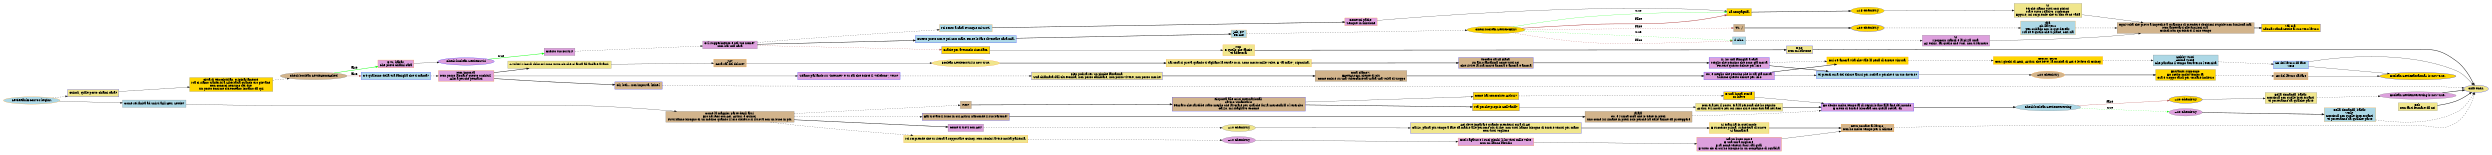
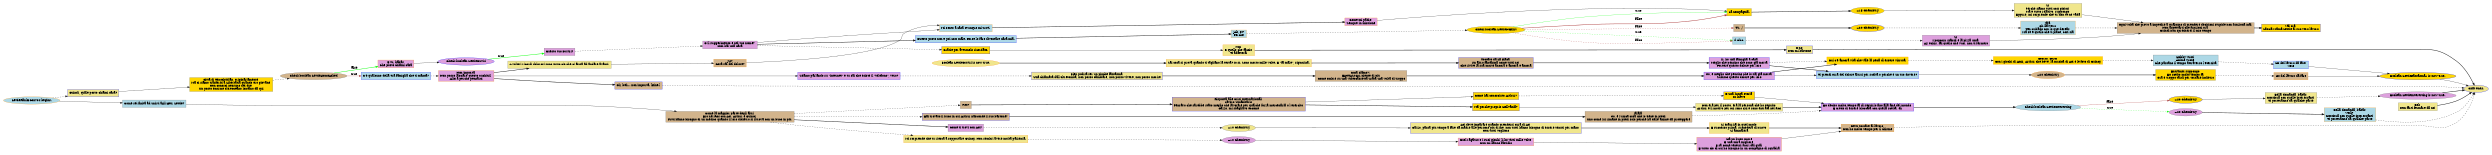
(847, 36) -> (847, 36)
(848, 48) -> (848, 48)
(2393, 57) -> (2453, 82)
(838, 63) -> (845, 55)
(354, 74) -> (354, 74)
